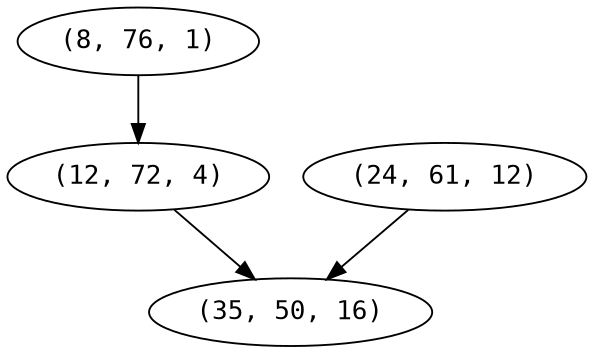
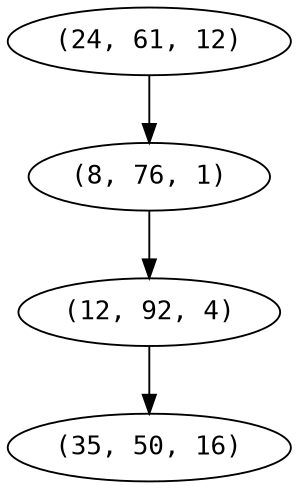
(138, 177) -> (149, 312)
(375, 238) -> (149, 100)
